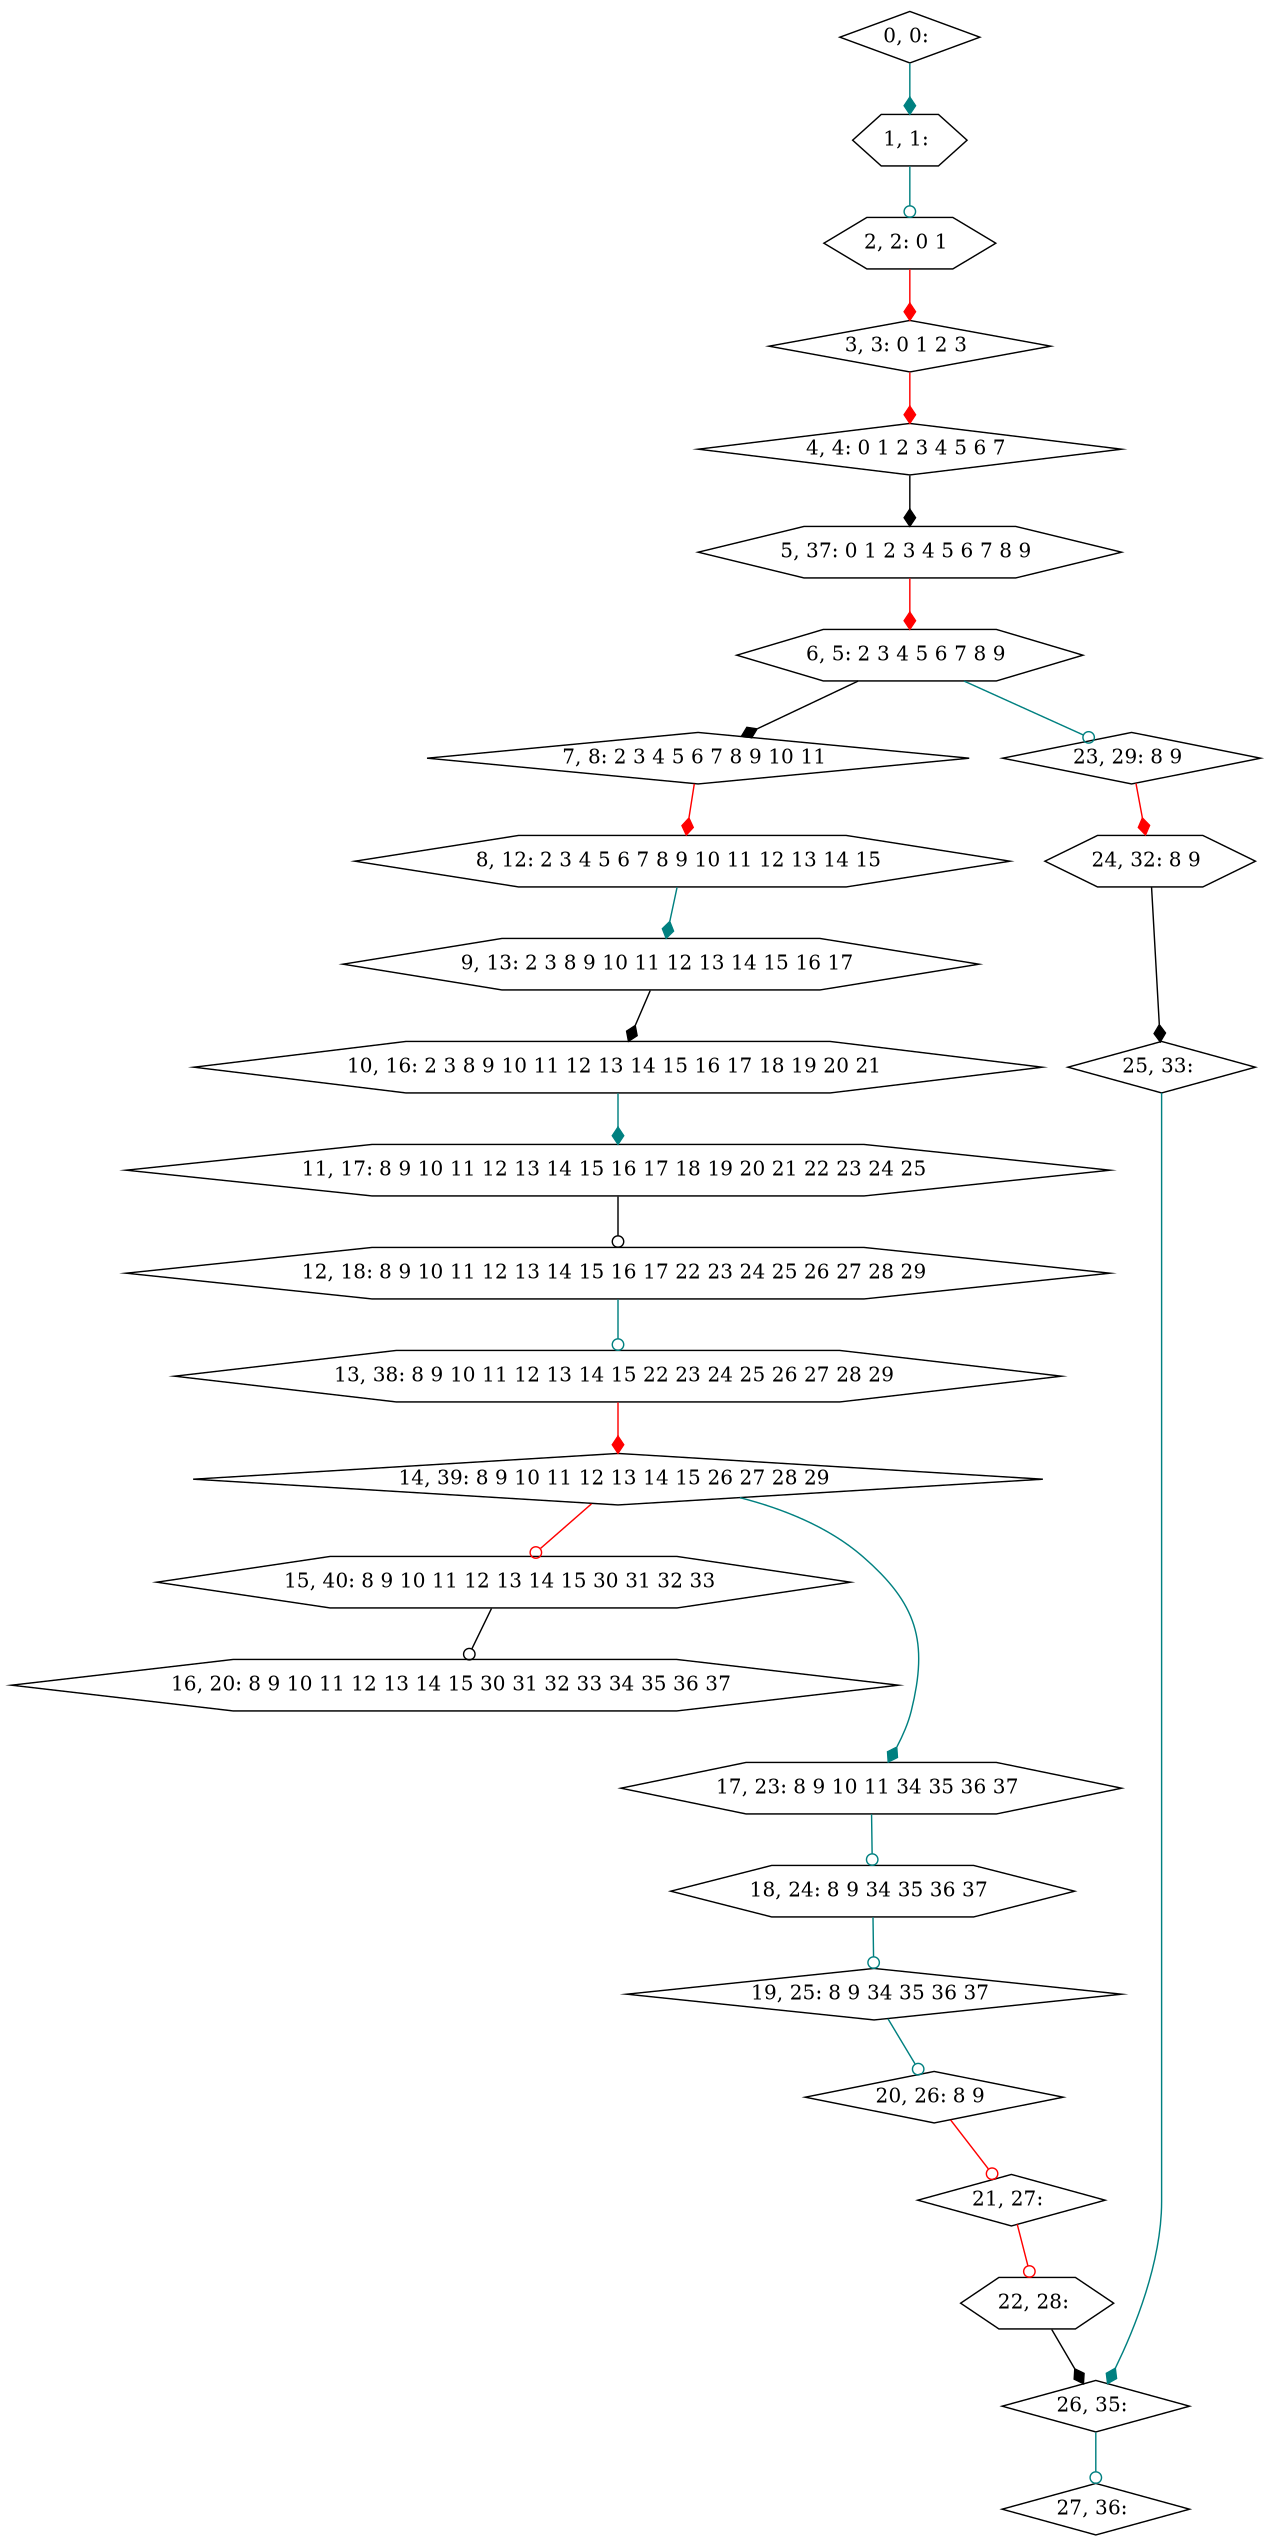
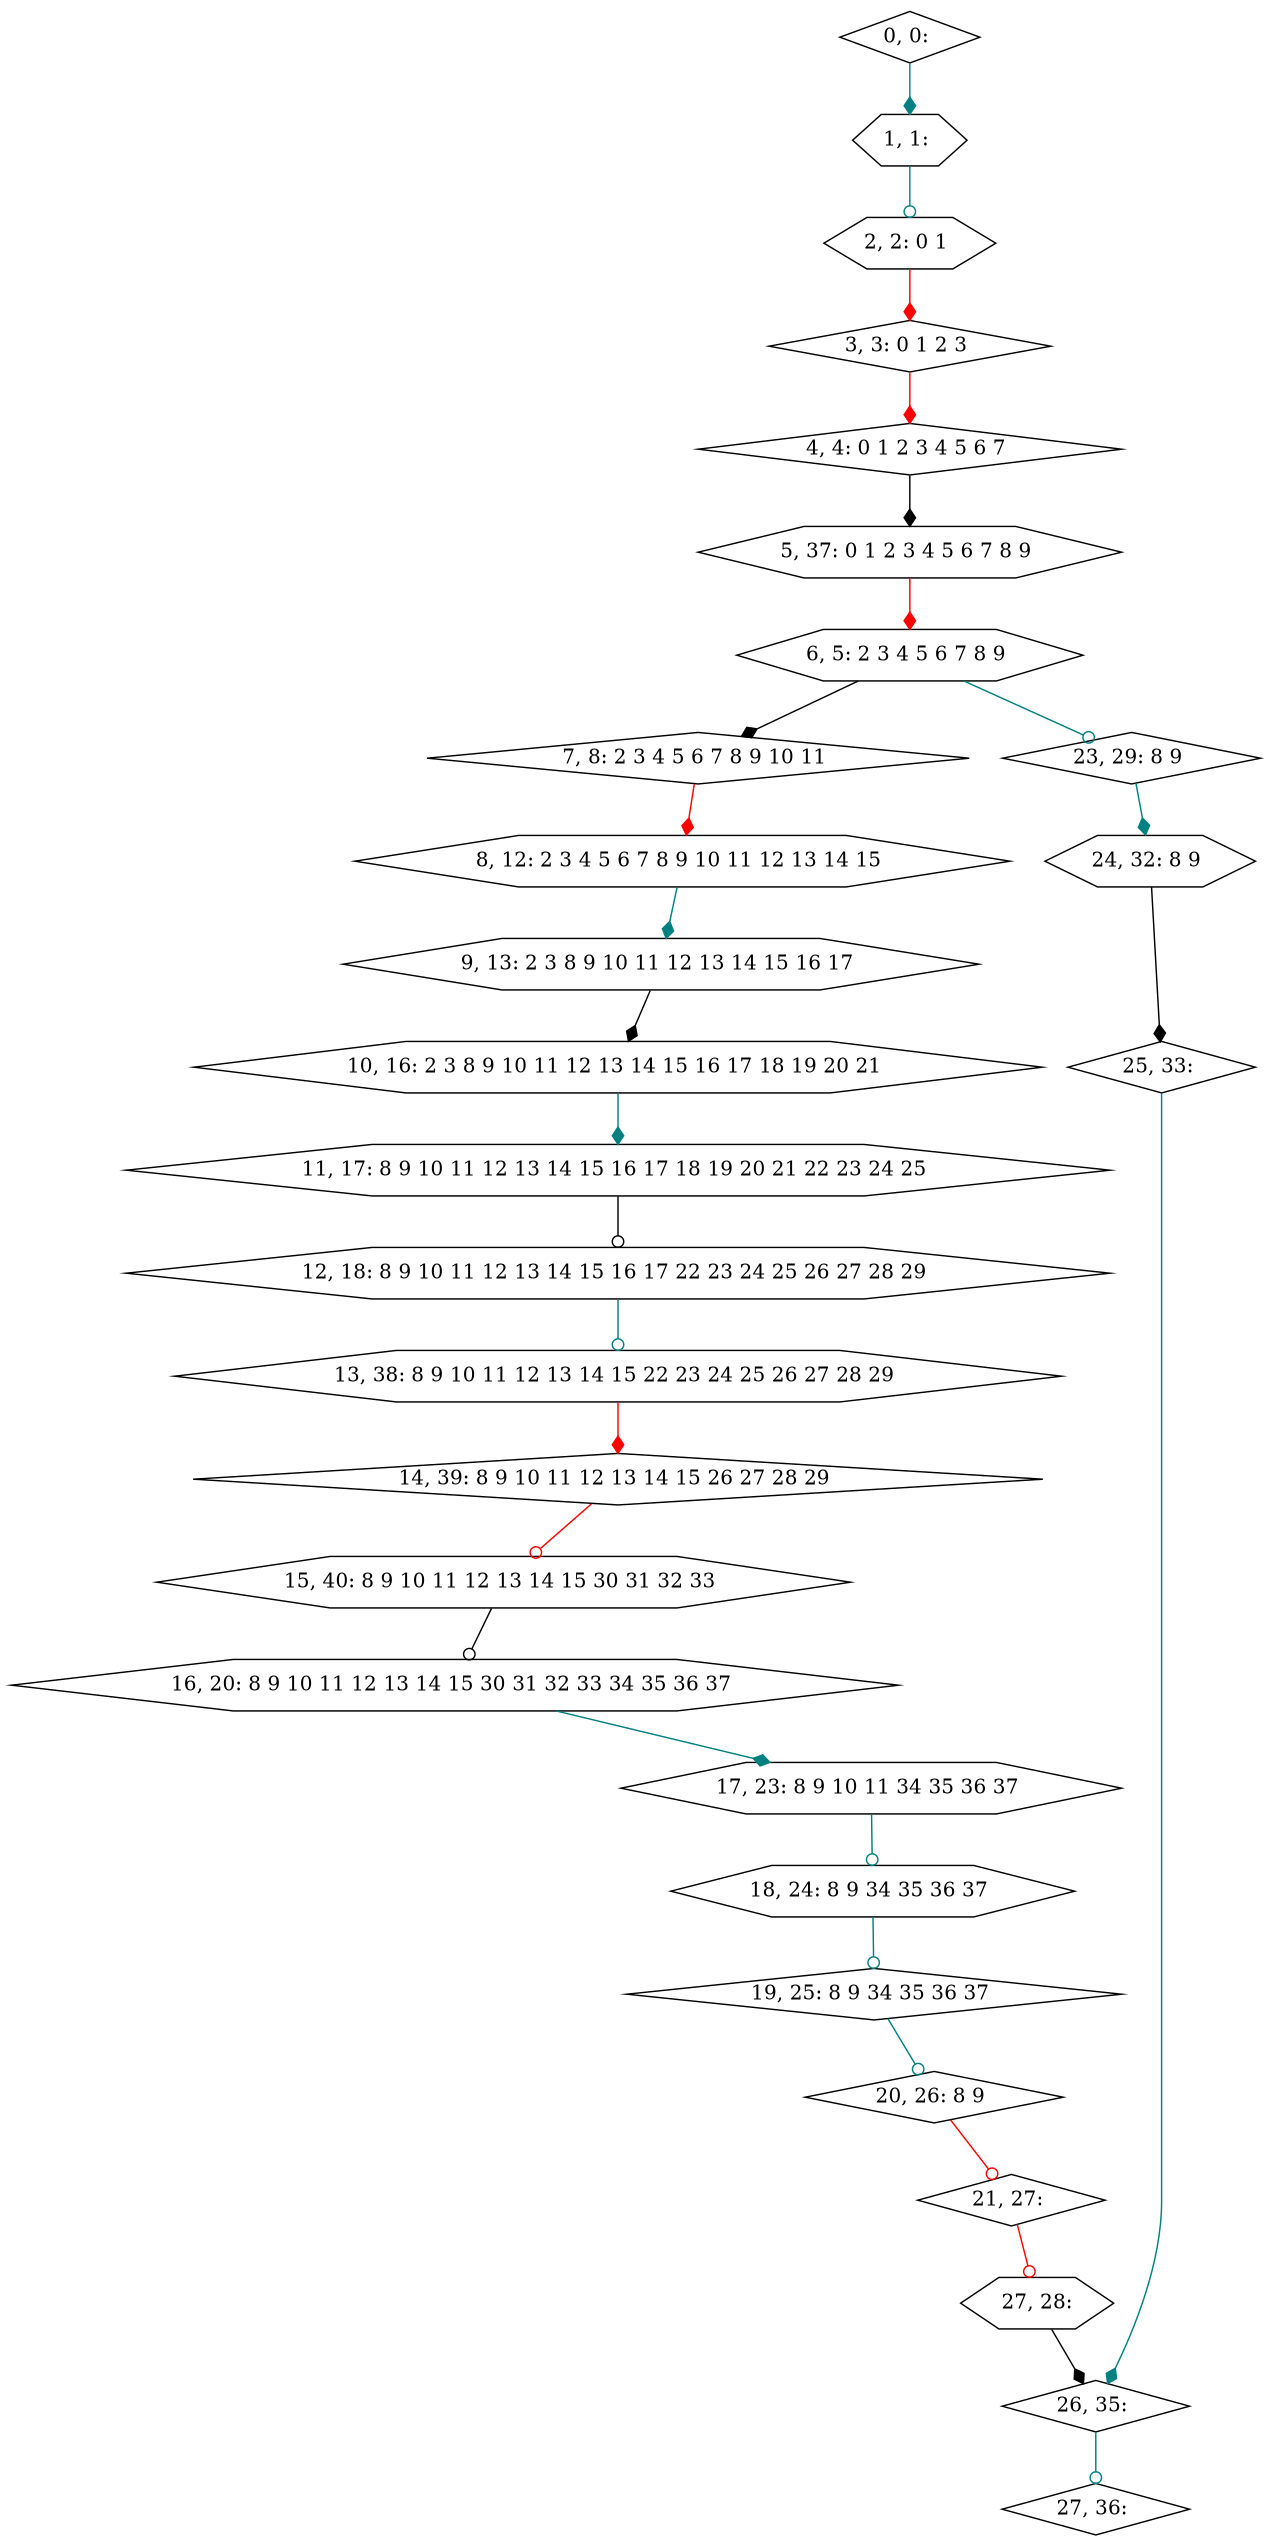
(1139, 801) -> (1139, 801)
(889, 1583) -> (655, 1735)
(1037, 2303) -> (1037, 2303)
